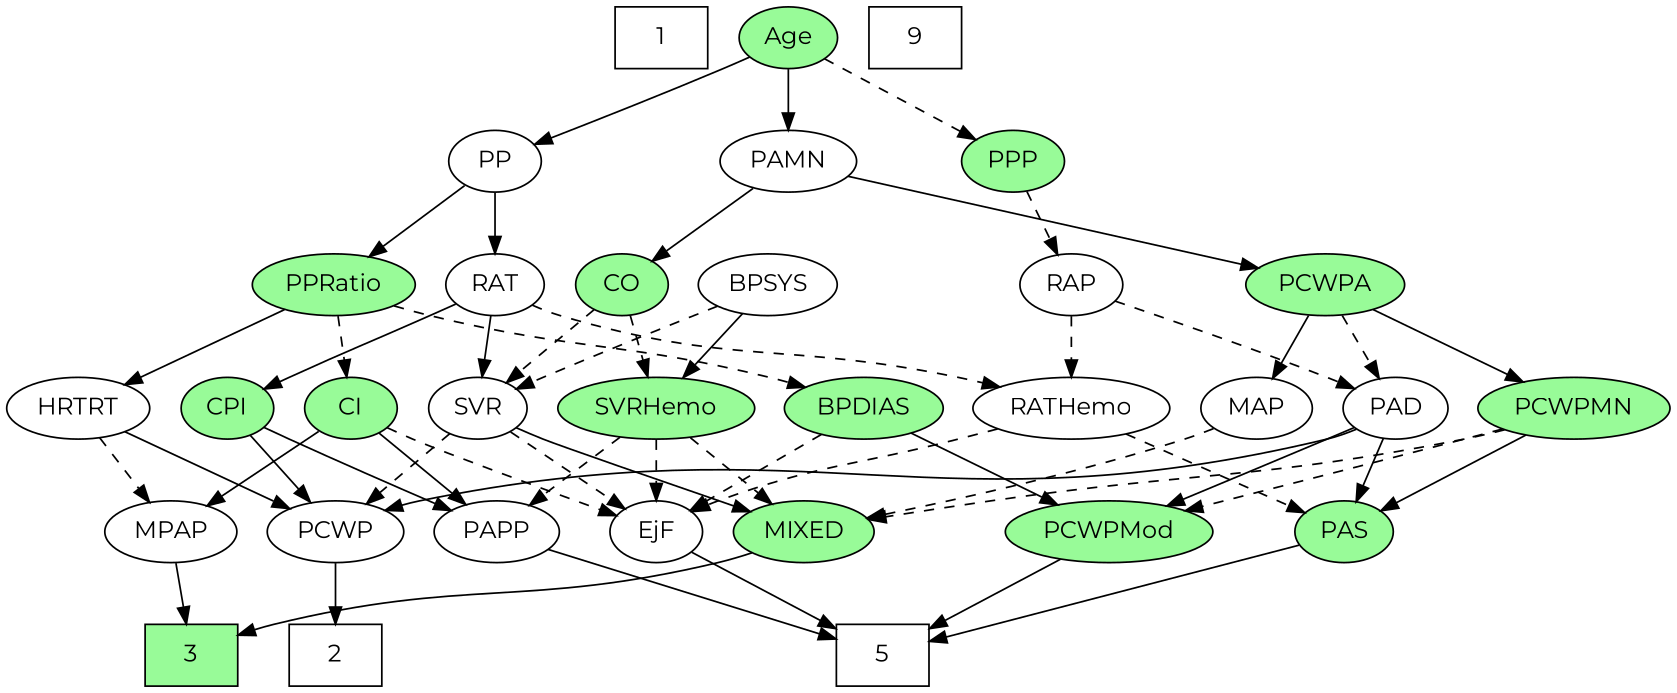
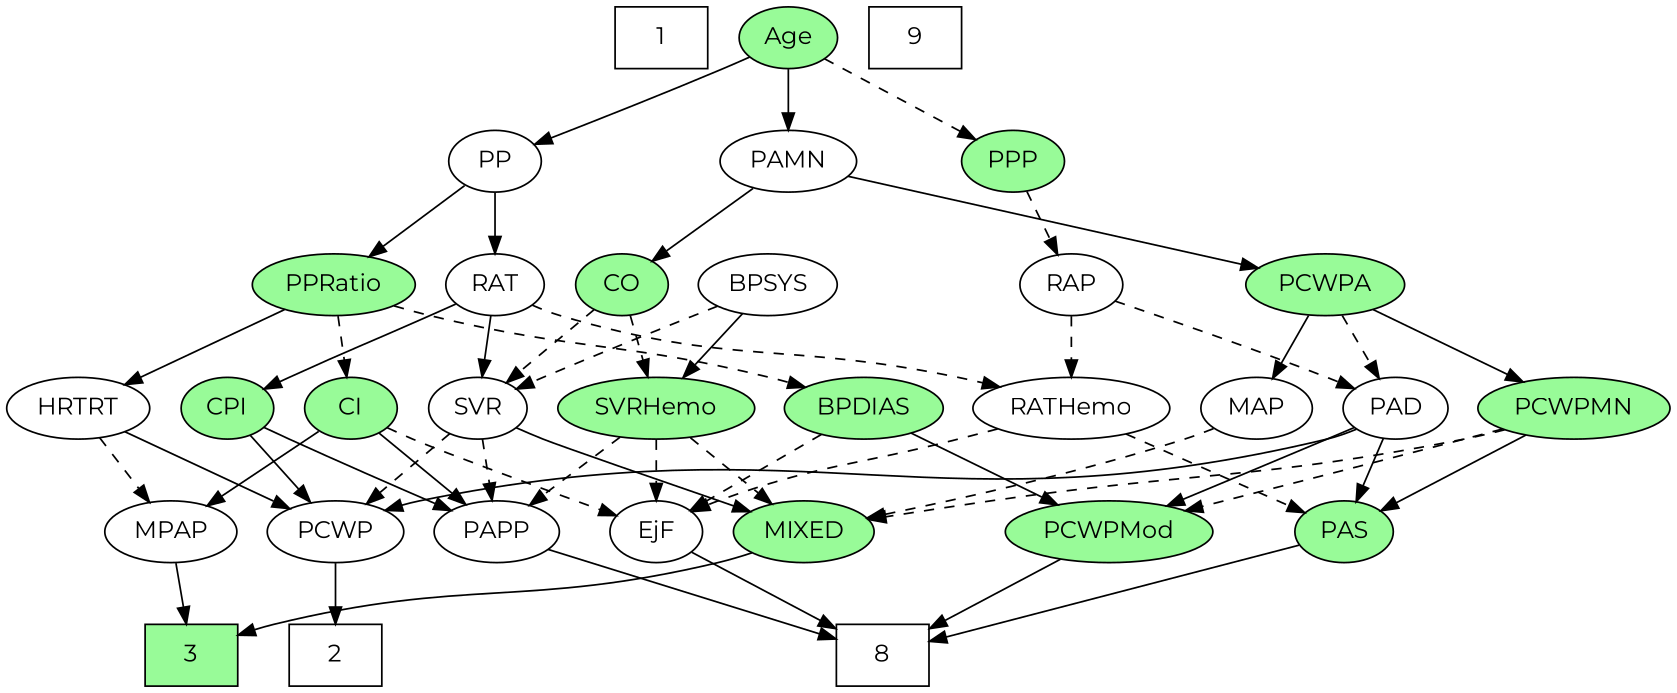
(561, 466) -> (485, 456)
(883, 655) -> (883, 655)
